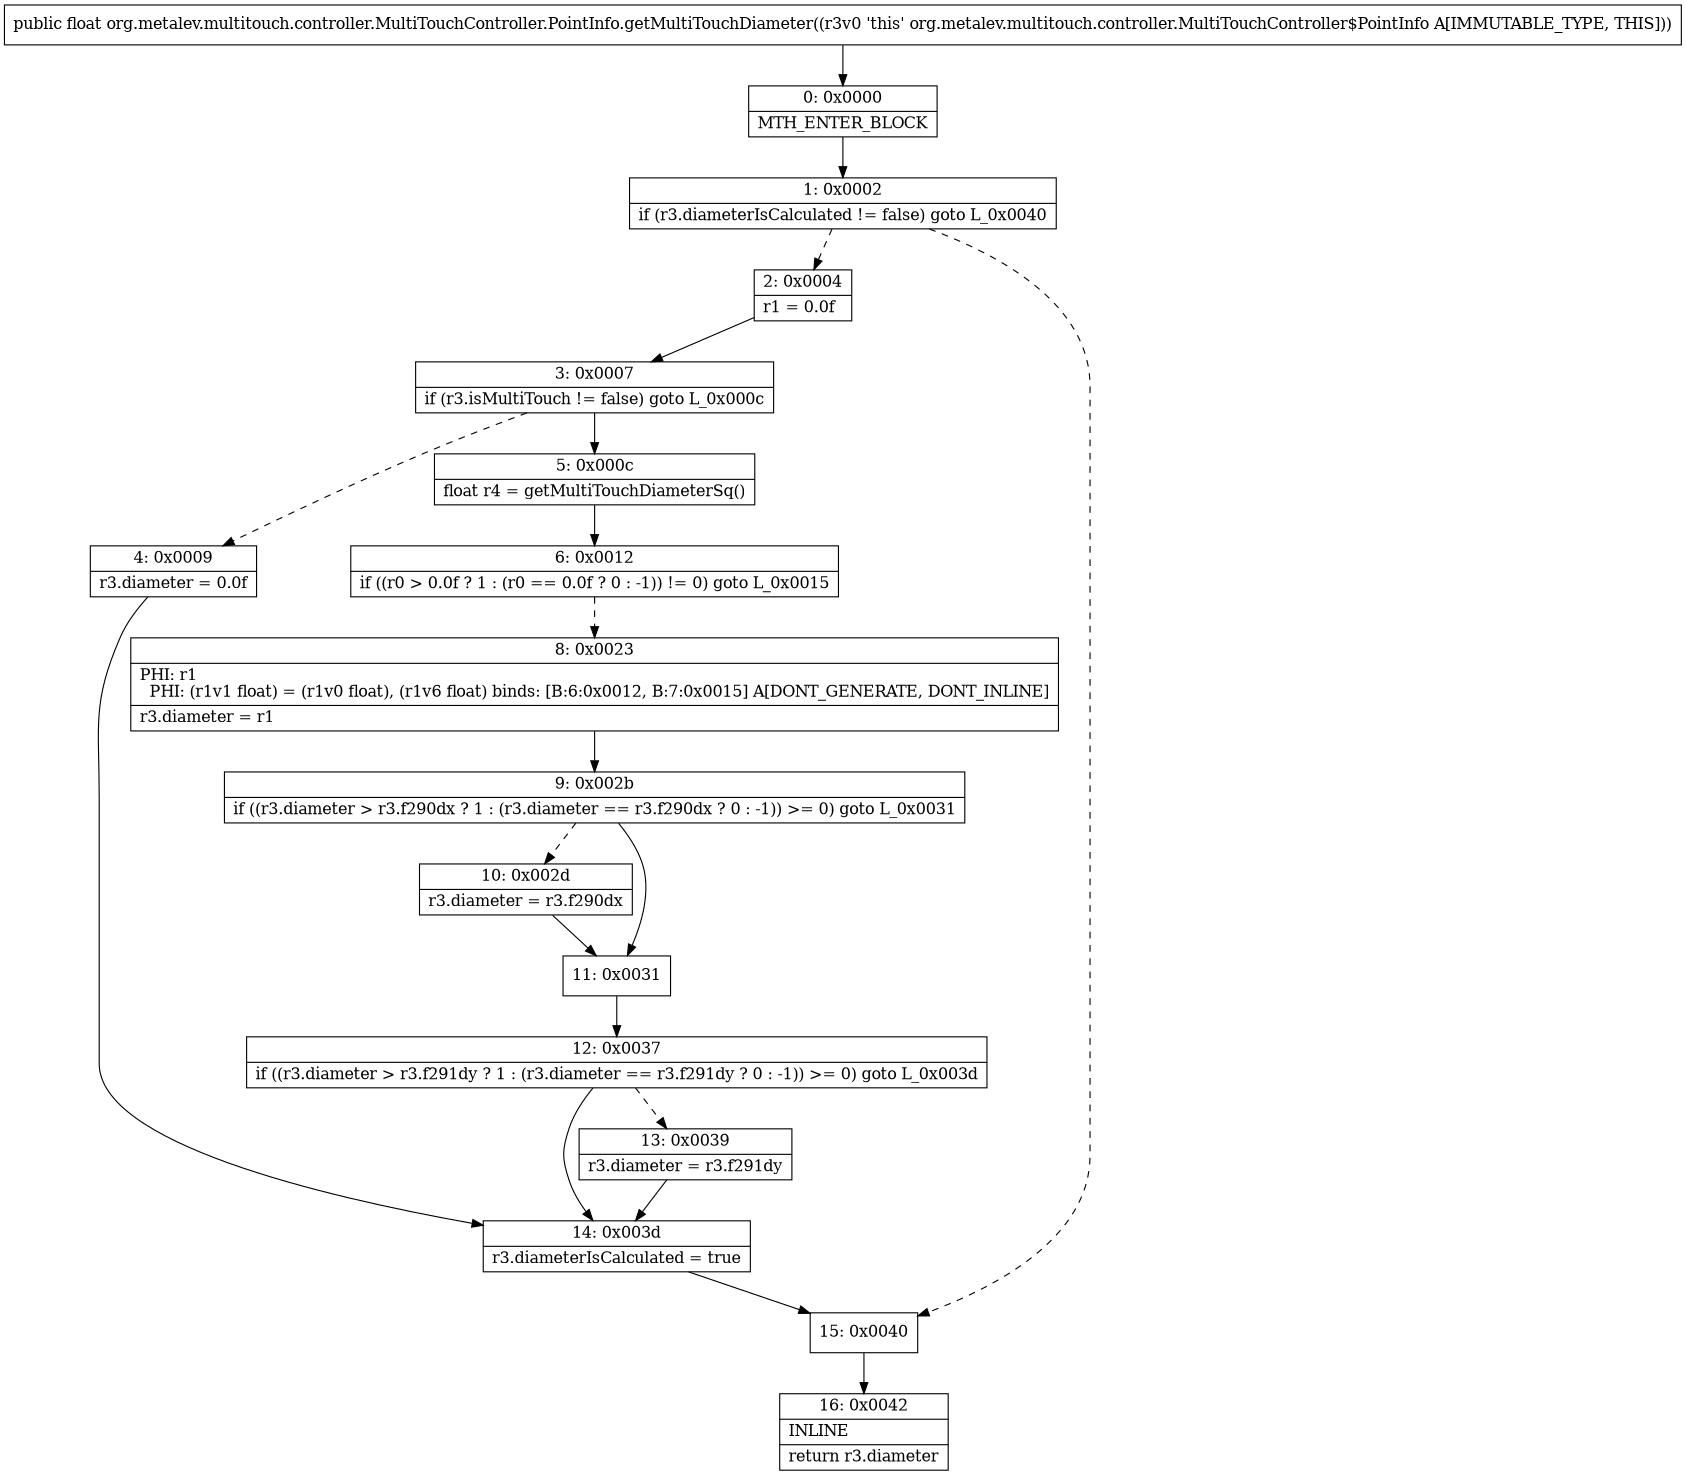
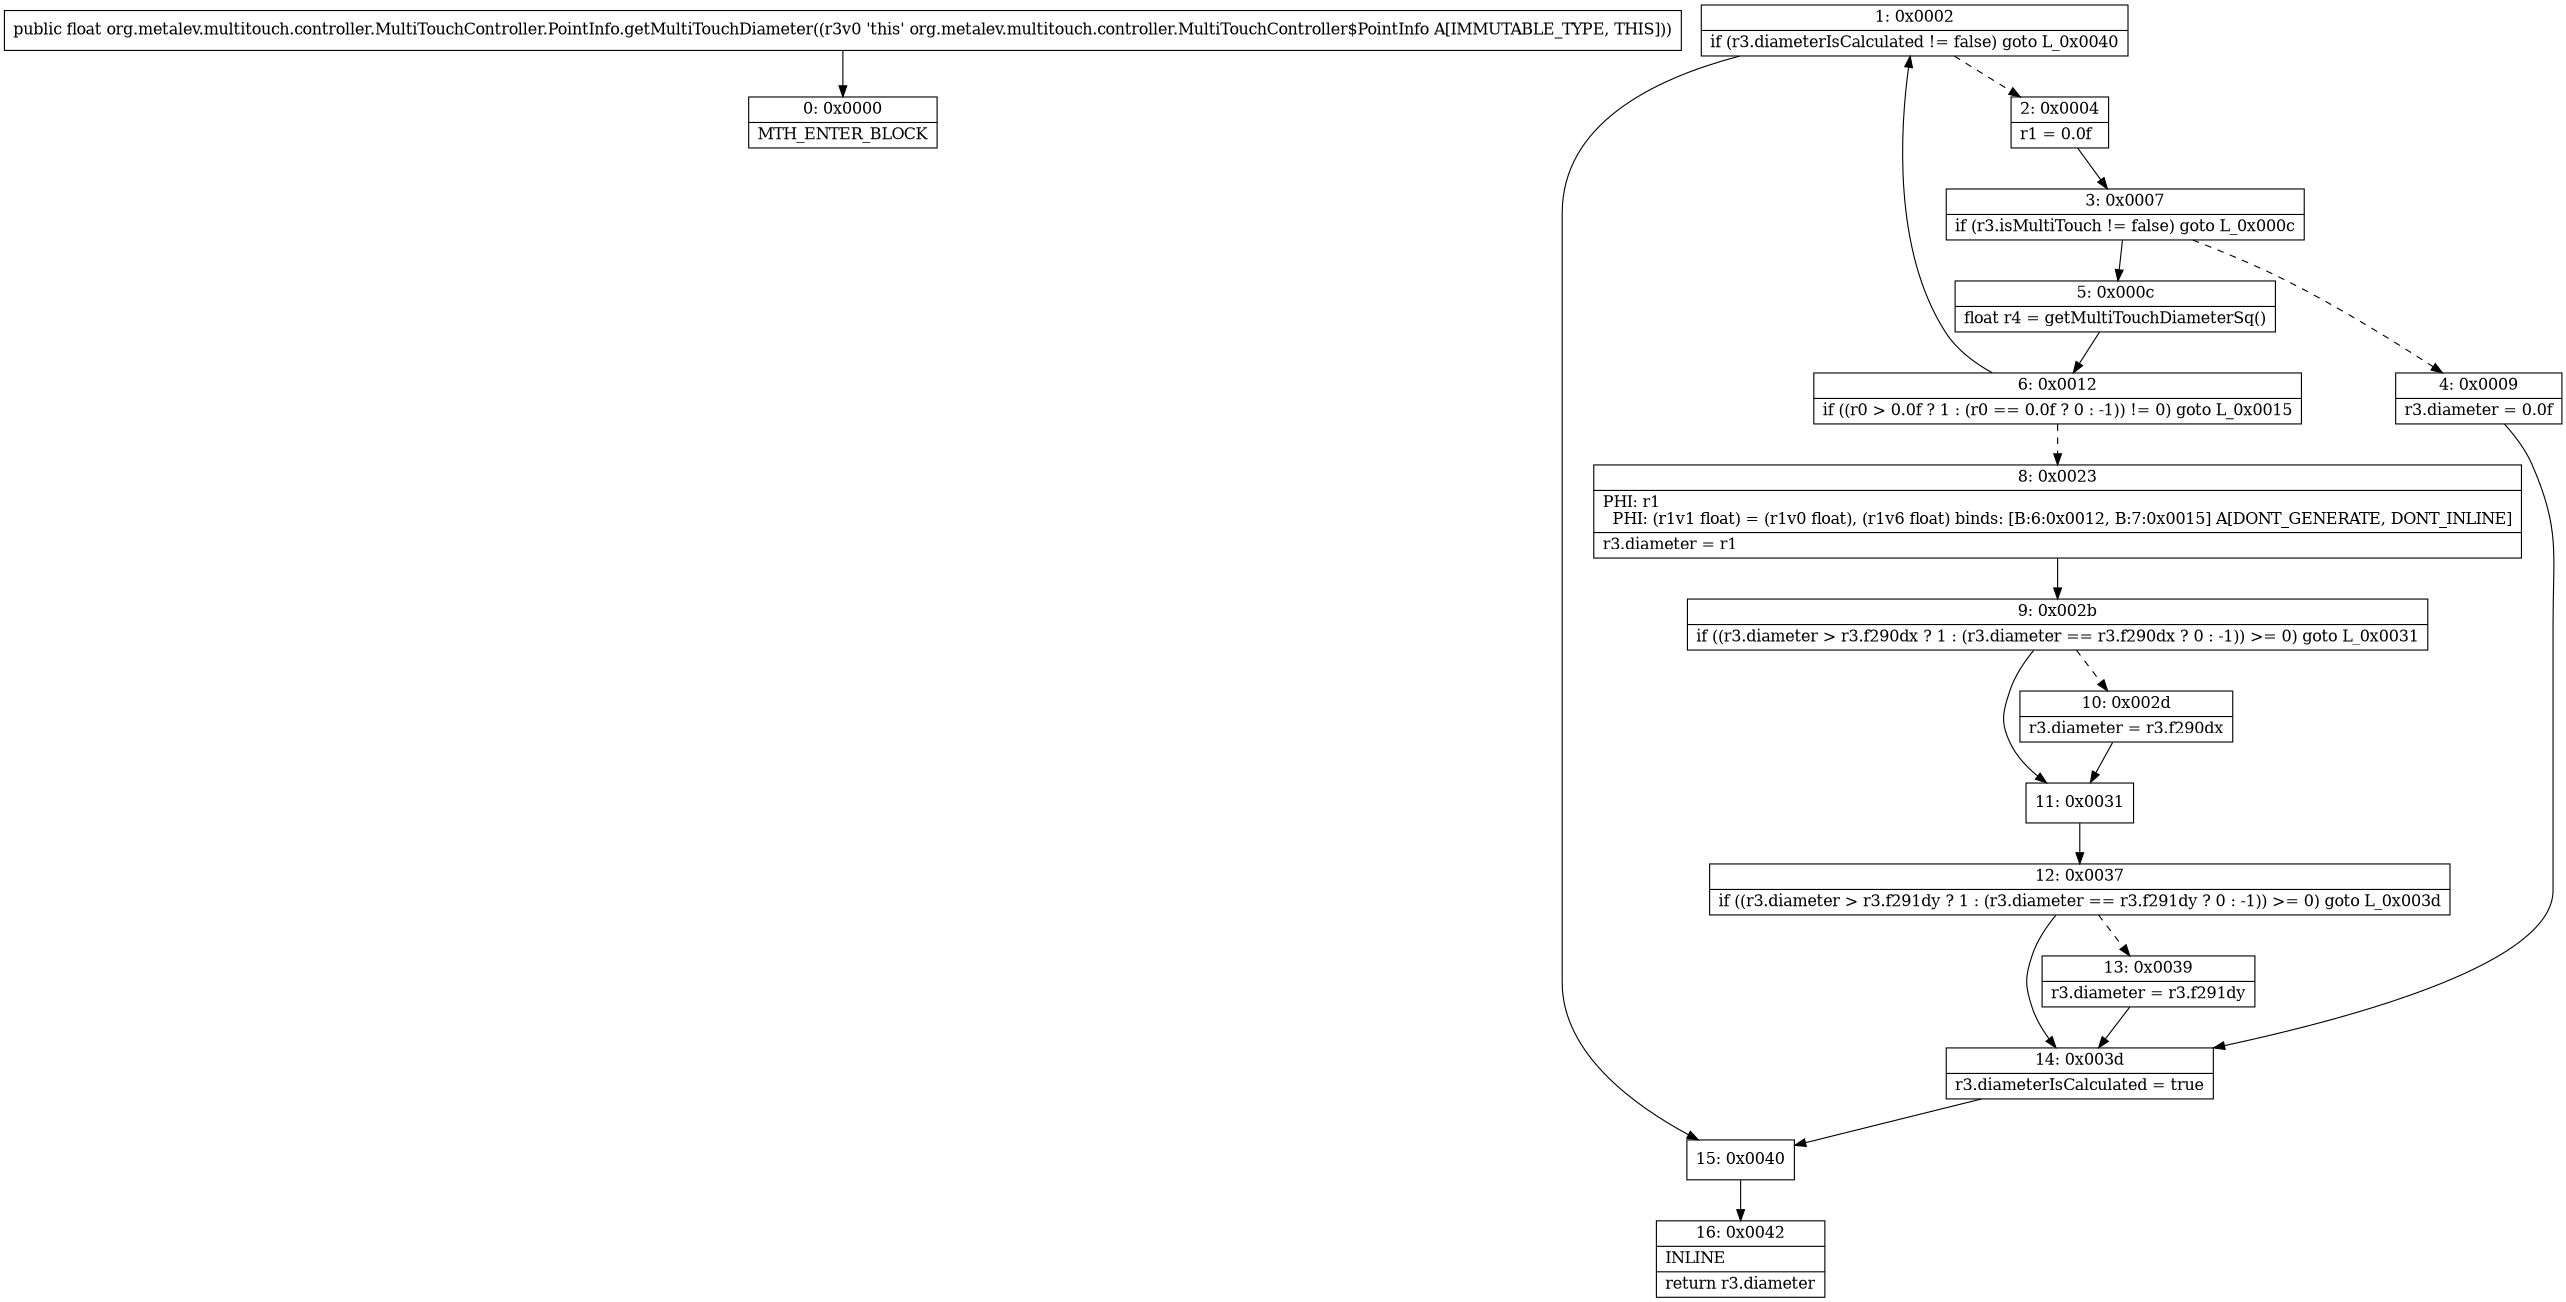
(843, 152) -> (1910, 234)
(1090, 771) -> (1562, 574)
